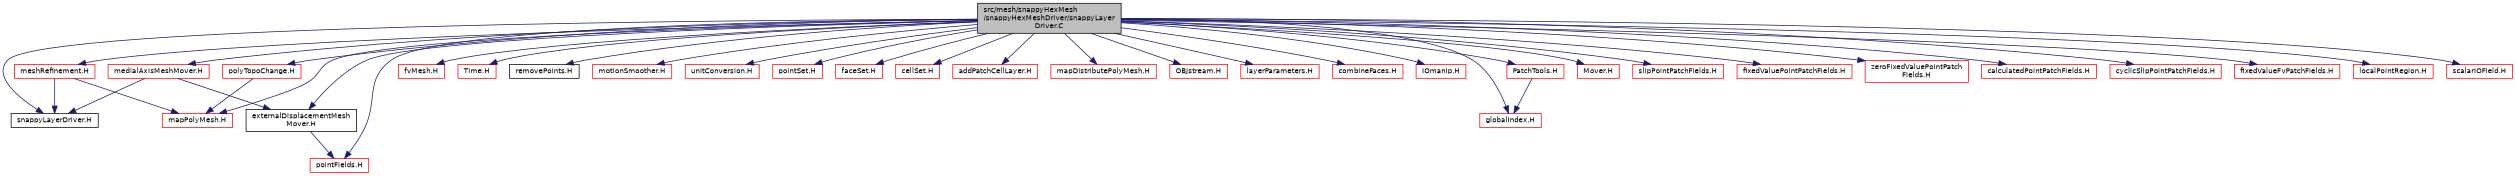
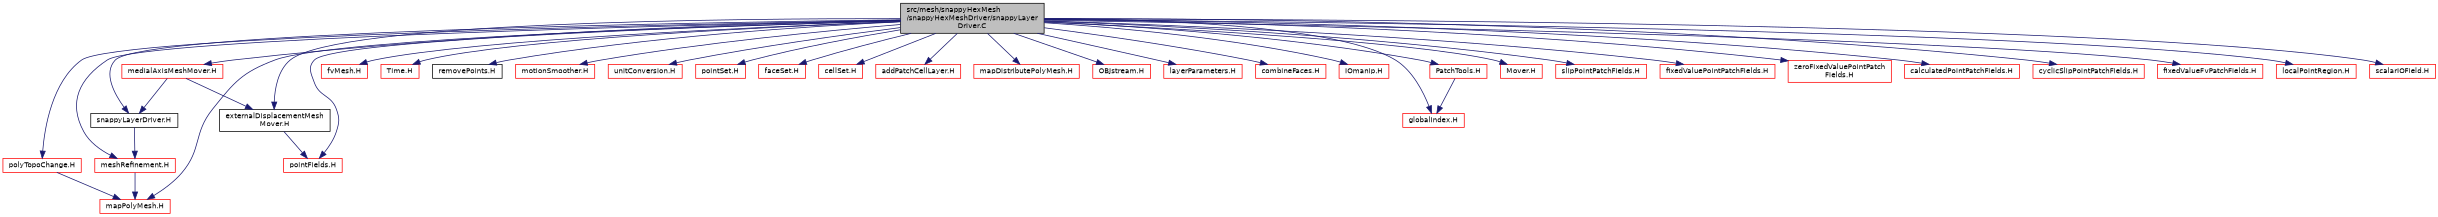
(55, 92) -> (135, 139)
